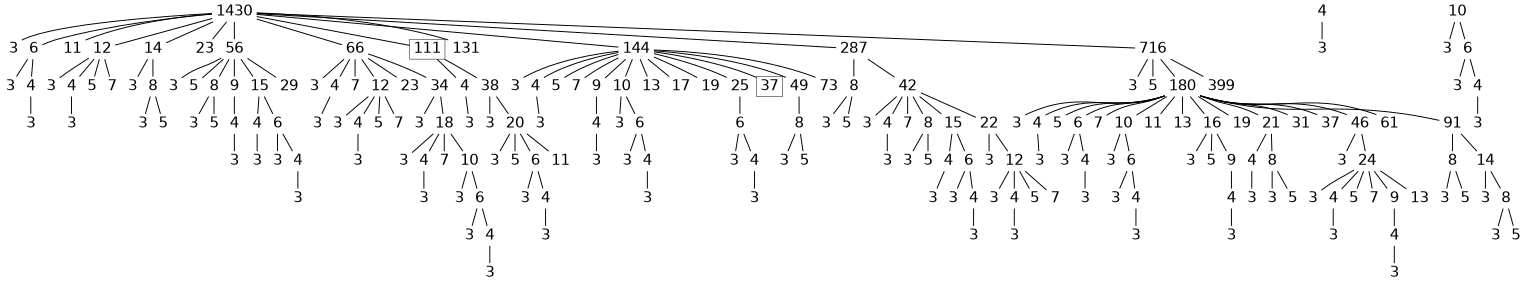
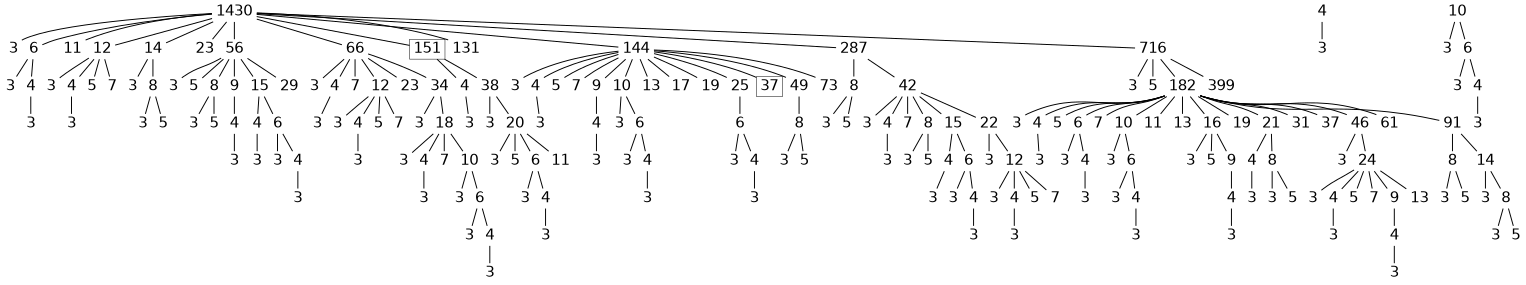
(427, 49) -> (427, 49)
(1182, 87) -> (1182, 87)
